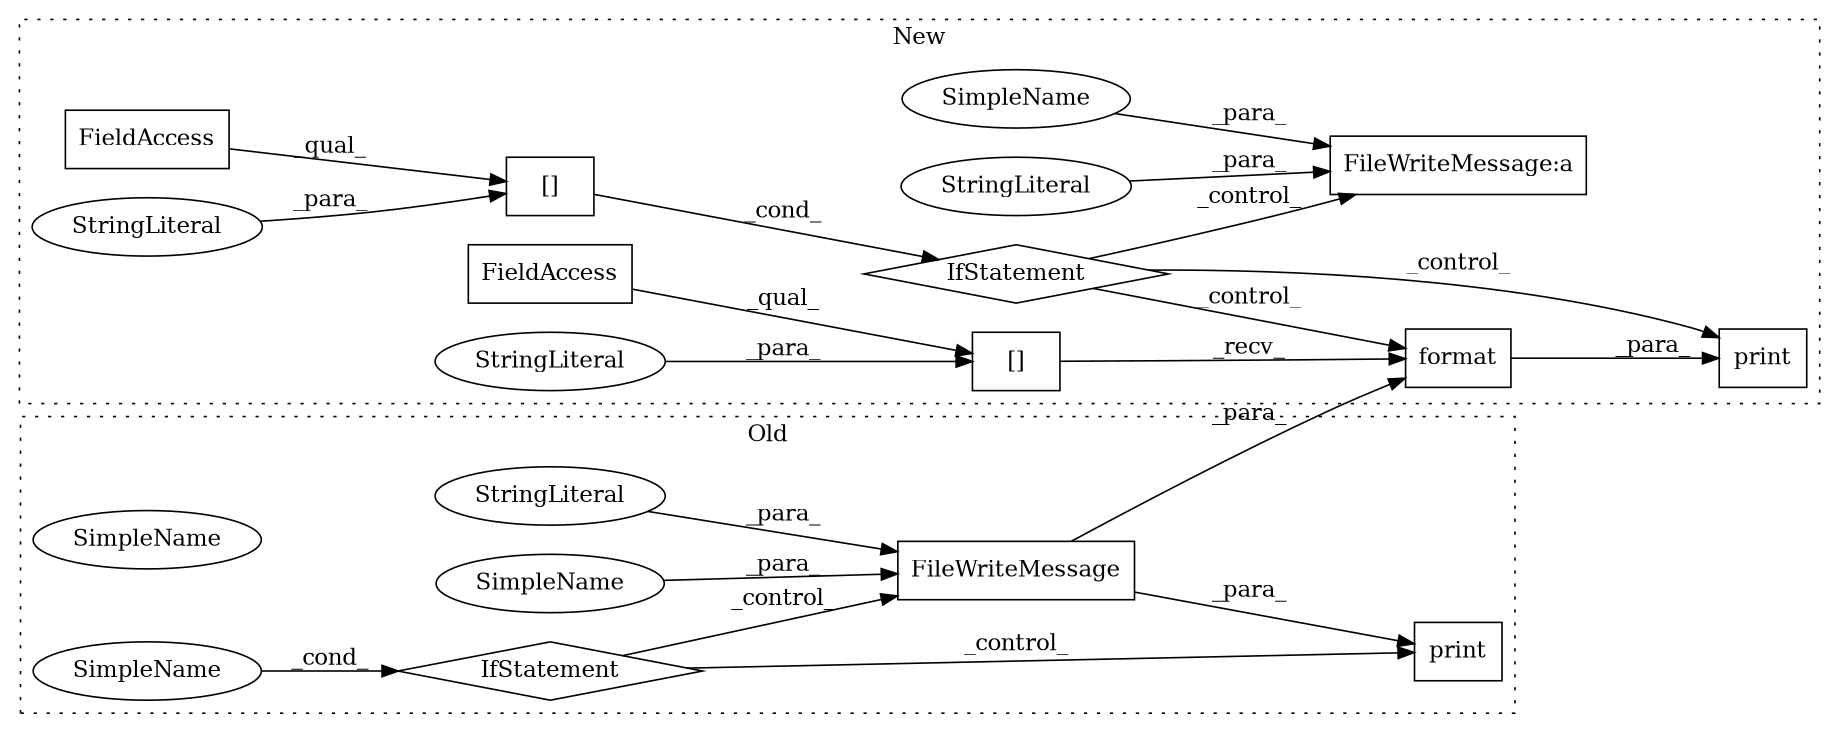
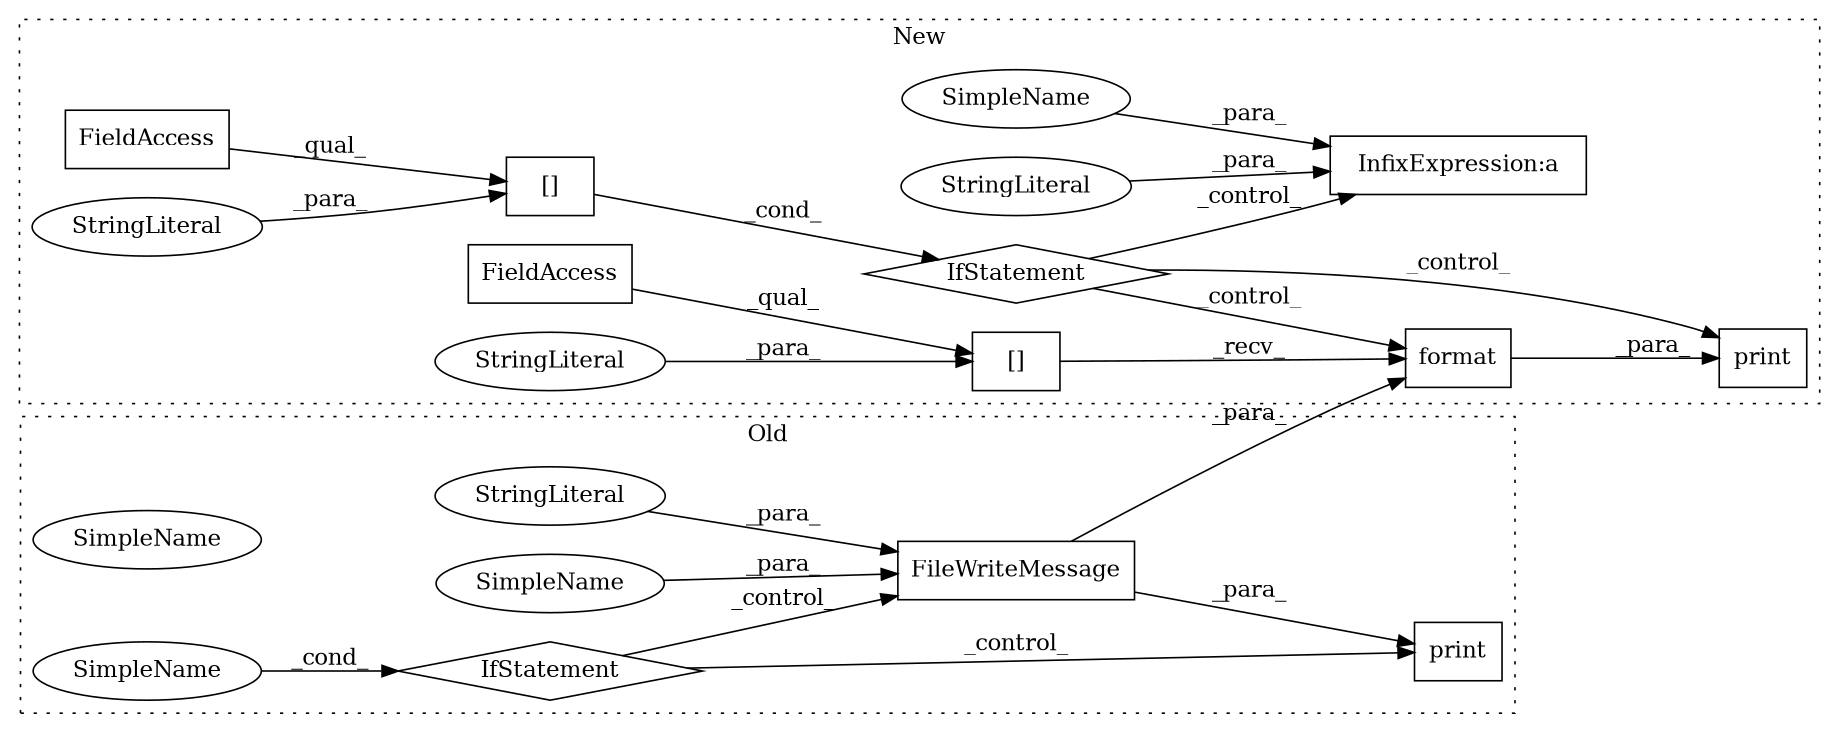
(1458, 165) -> (1458, 165)
